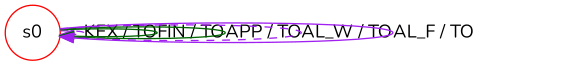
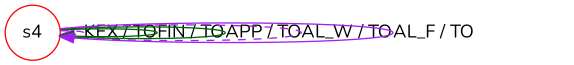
(33, 33) -> (33, 33)
